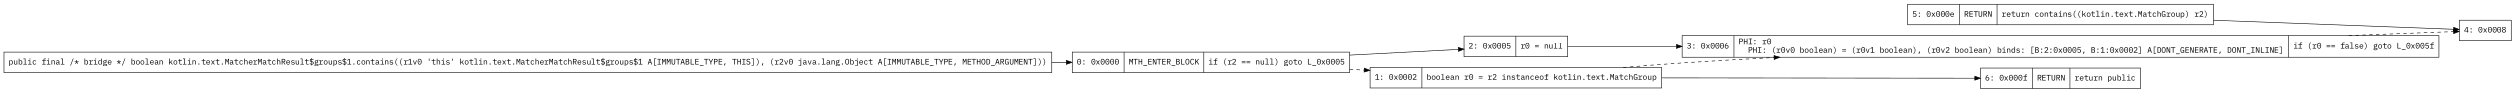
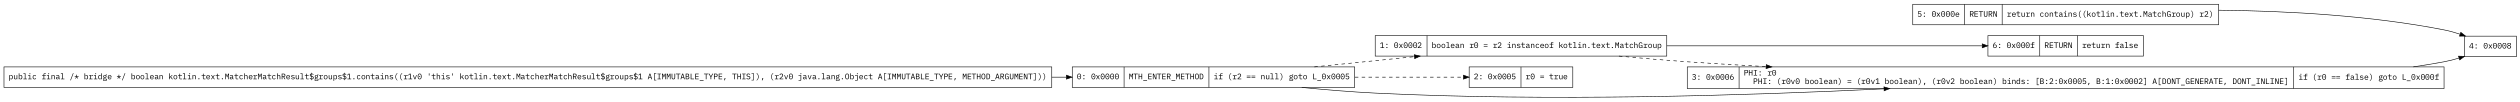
(2401, 34) -> (2436, 63)
(1542, 46) -> (1547, 77)
(1622, 46) -> (1593, 97)
(2364, 46) -> (2369, 77)
(1404, 52) -> (1409, 77)
(1164, 62) -> (1167, 77)
(2105, 78) -> (2110, 46)
